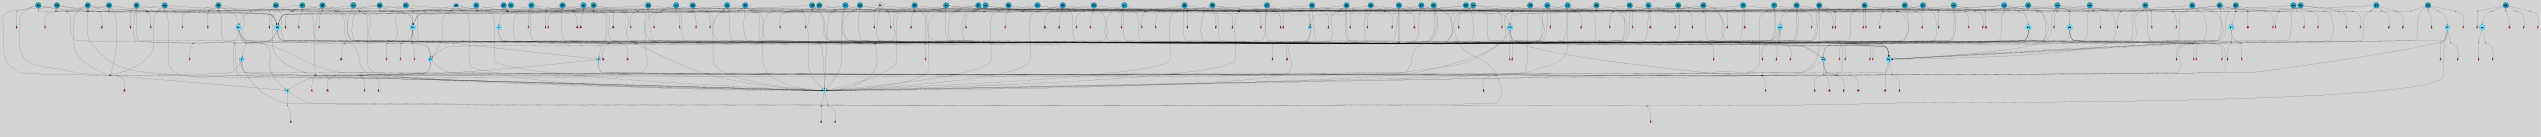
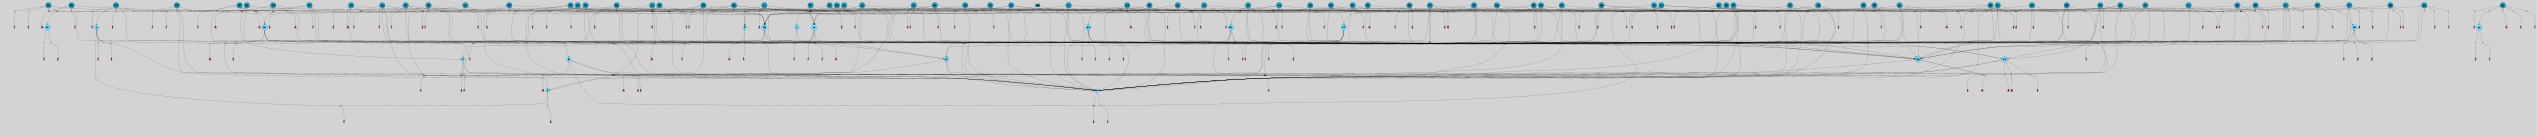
(476, 5) -> none
(881, 5) -> (1353, 5)
(1824, 59) -> (2005, 59)
